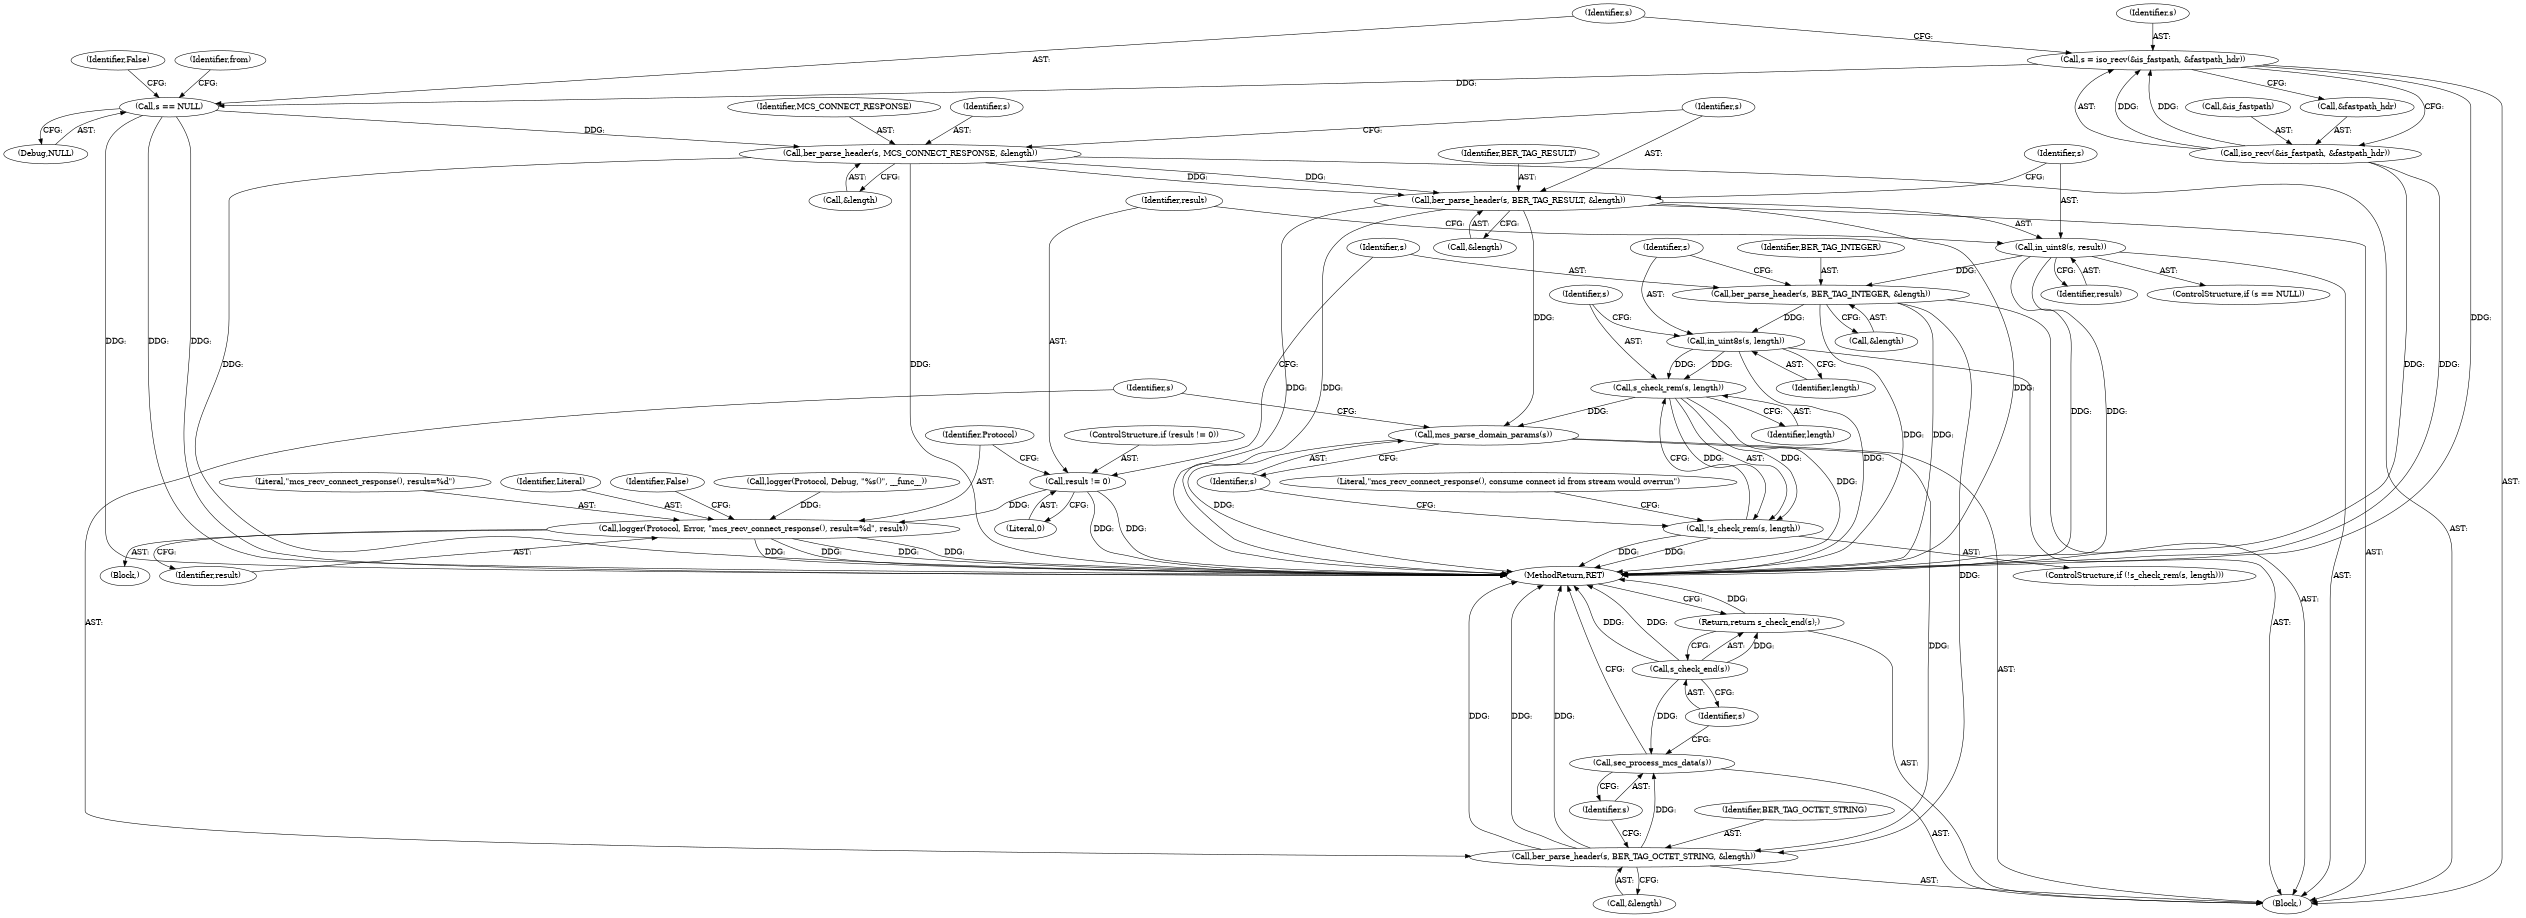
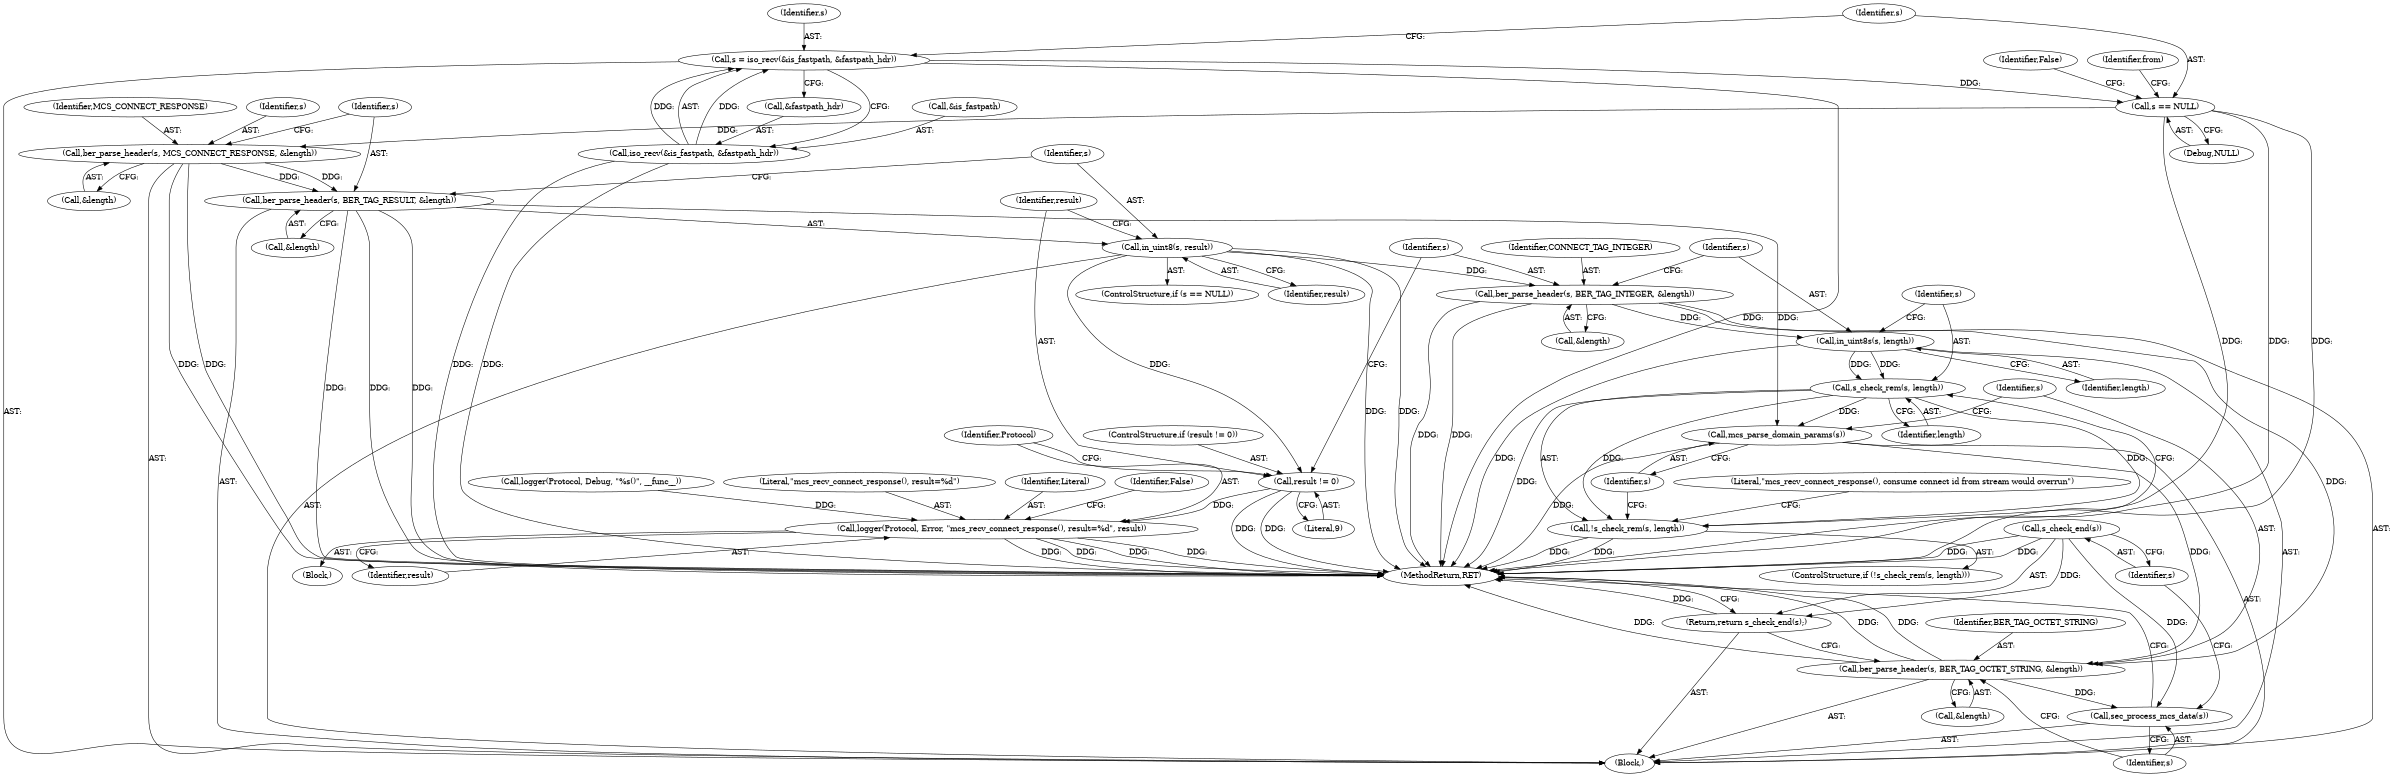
(1519, 154) -> none
(1821, 248) -> (1581, 248)
none -> (1147, 368)
(1026, 529) -> (1324, 529)
(1697, 638) -> (1820, 650)
